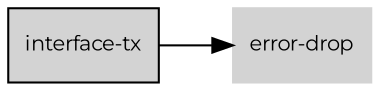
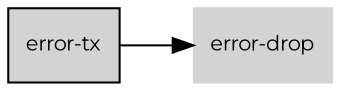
(84, 45) -> (64, 45)
